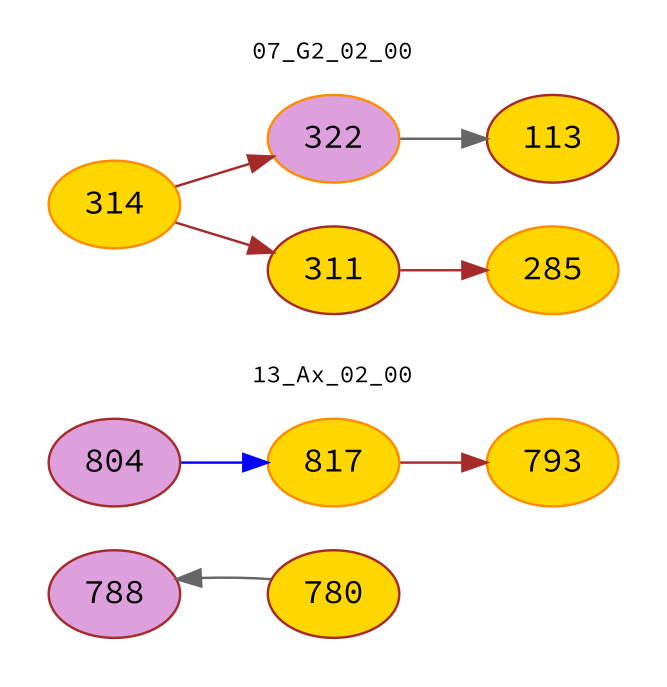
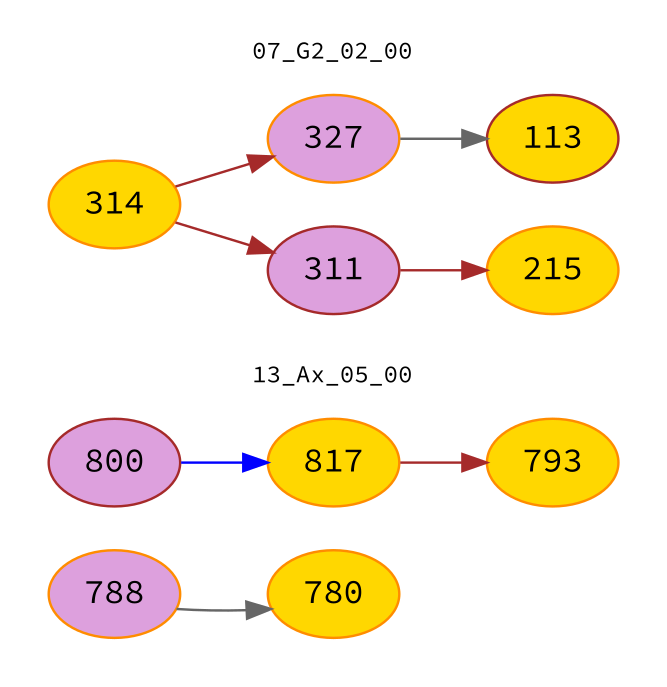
(334, 139) -> (334, 139)
(334, 270) -> (334, 270)
(553, 270) -> (553, 270)
(334, 376) -> (334, 376)
(114, 463) -> (114, 463)
(236, 578) -> (211, 610)
(114, 594) -> (114, 594)
(334, 594) -> (334, 594)
